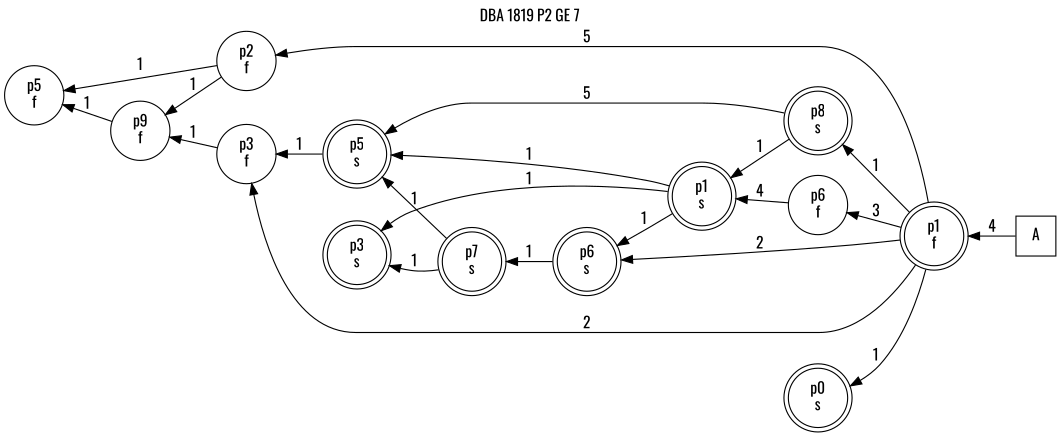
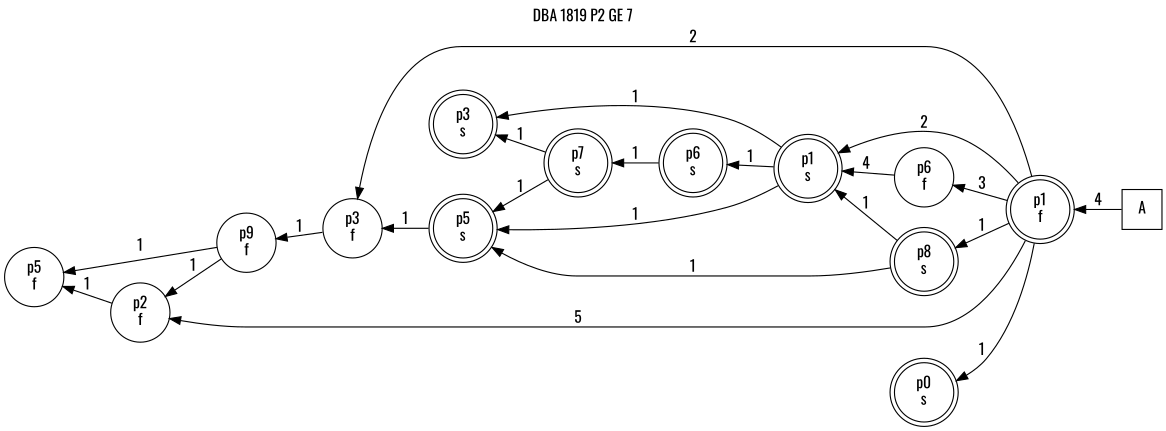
(198, 93) -> (198, 274)
(587, 95) -> (693, 268)
(766, 251) -> (941, 133)
